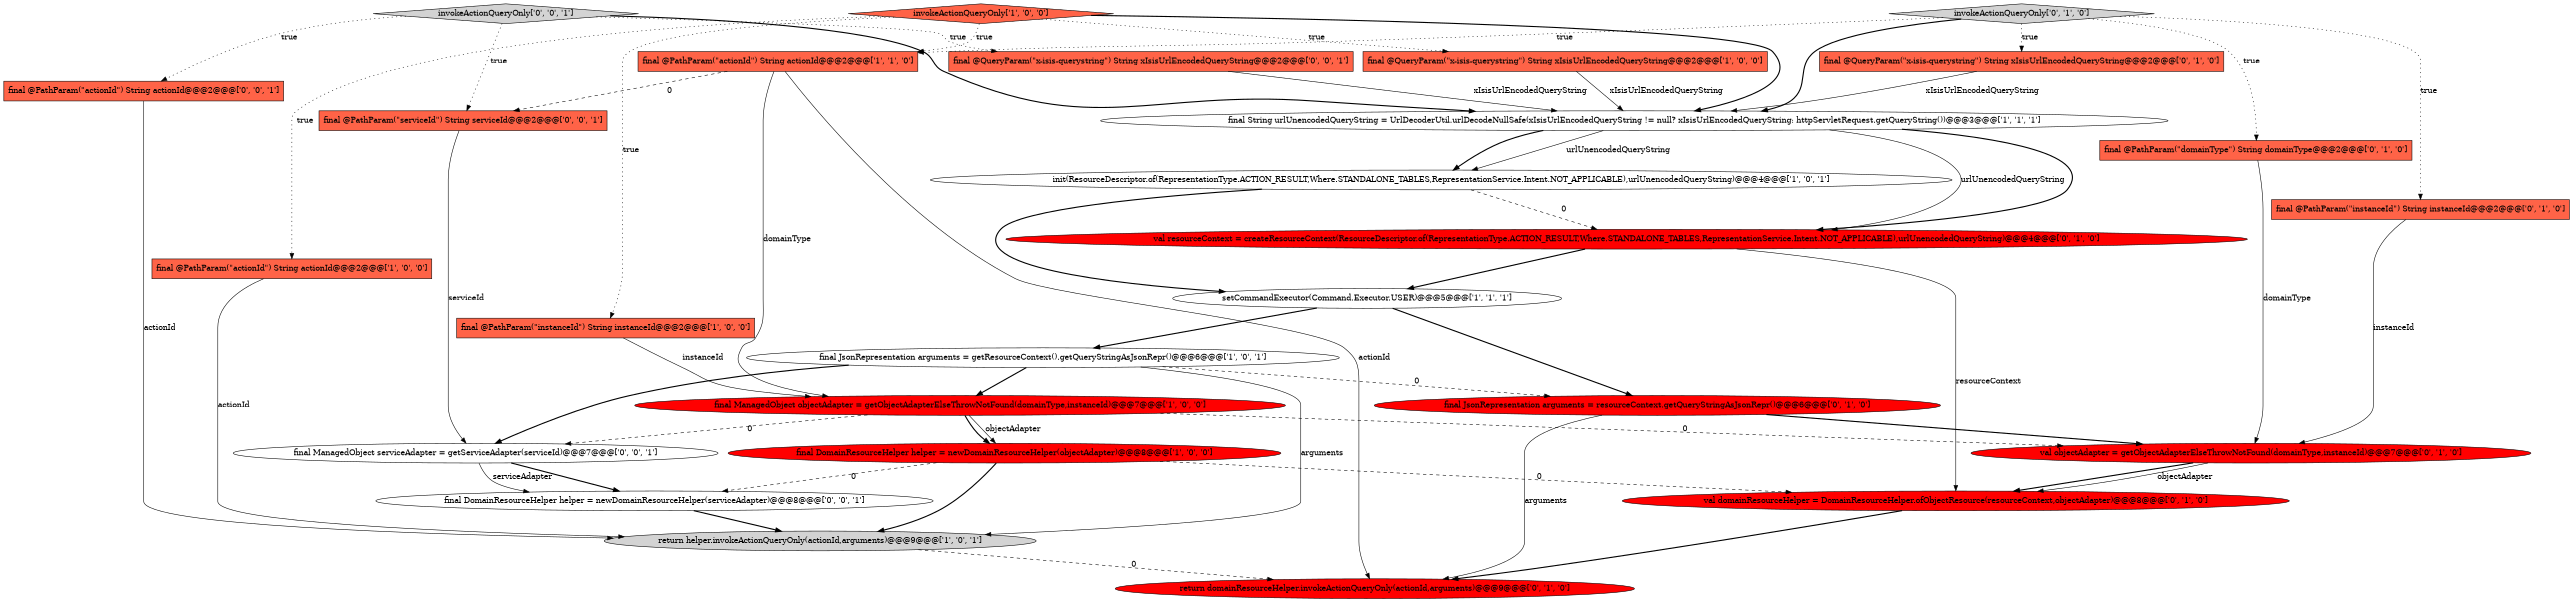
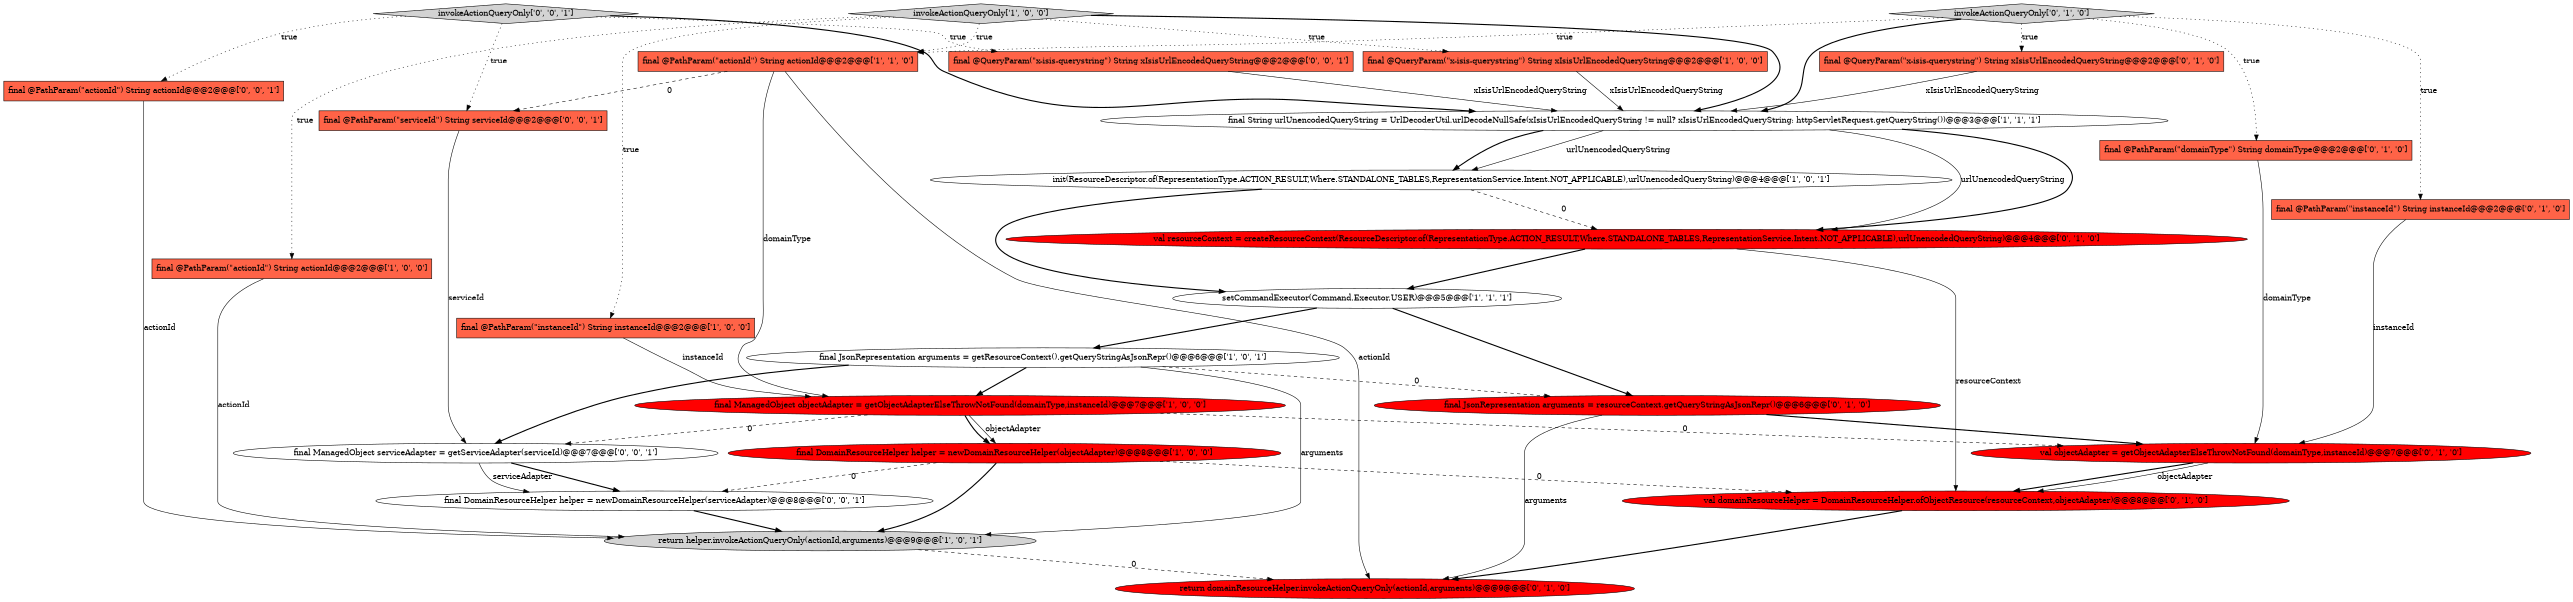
(981, 14) -> (981, 14)
